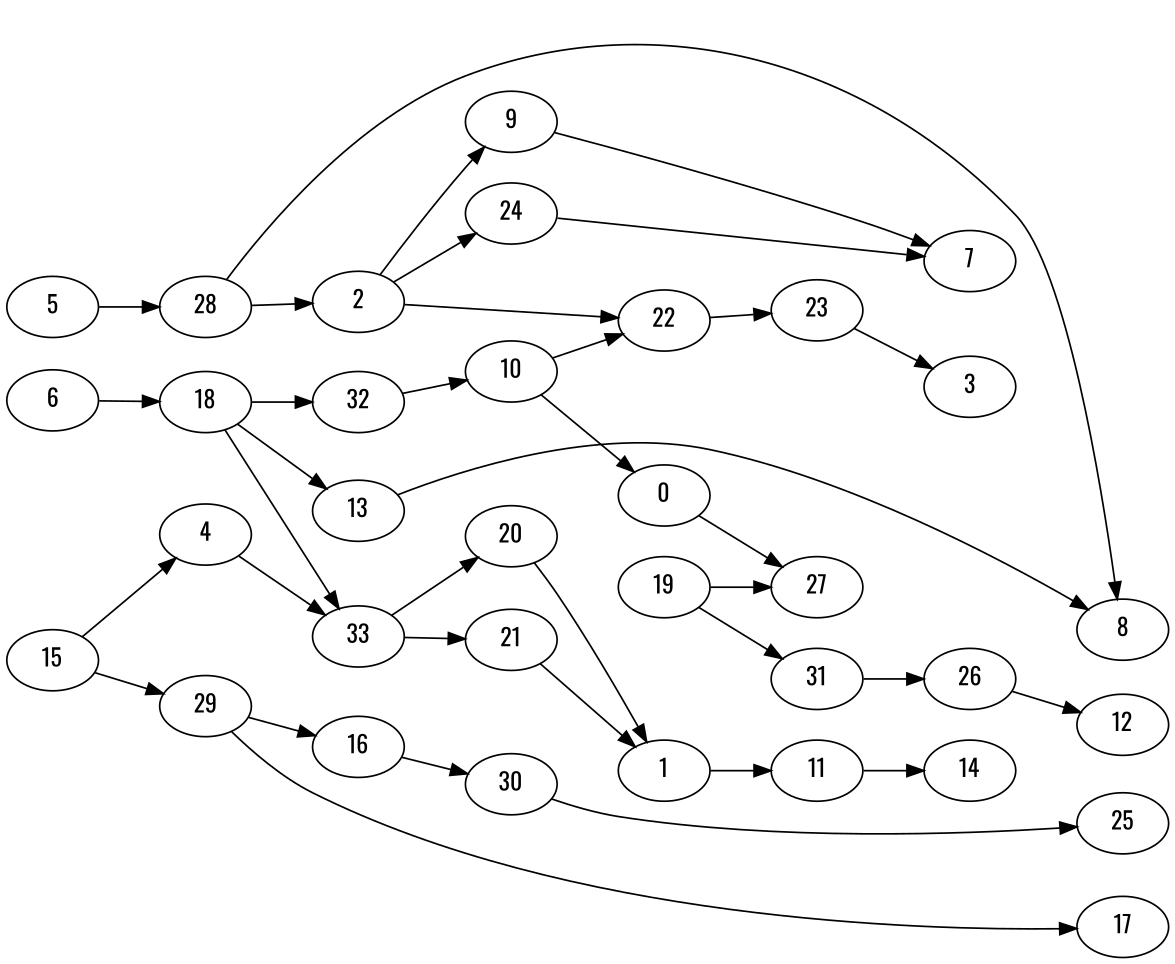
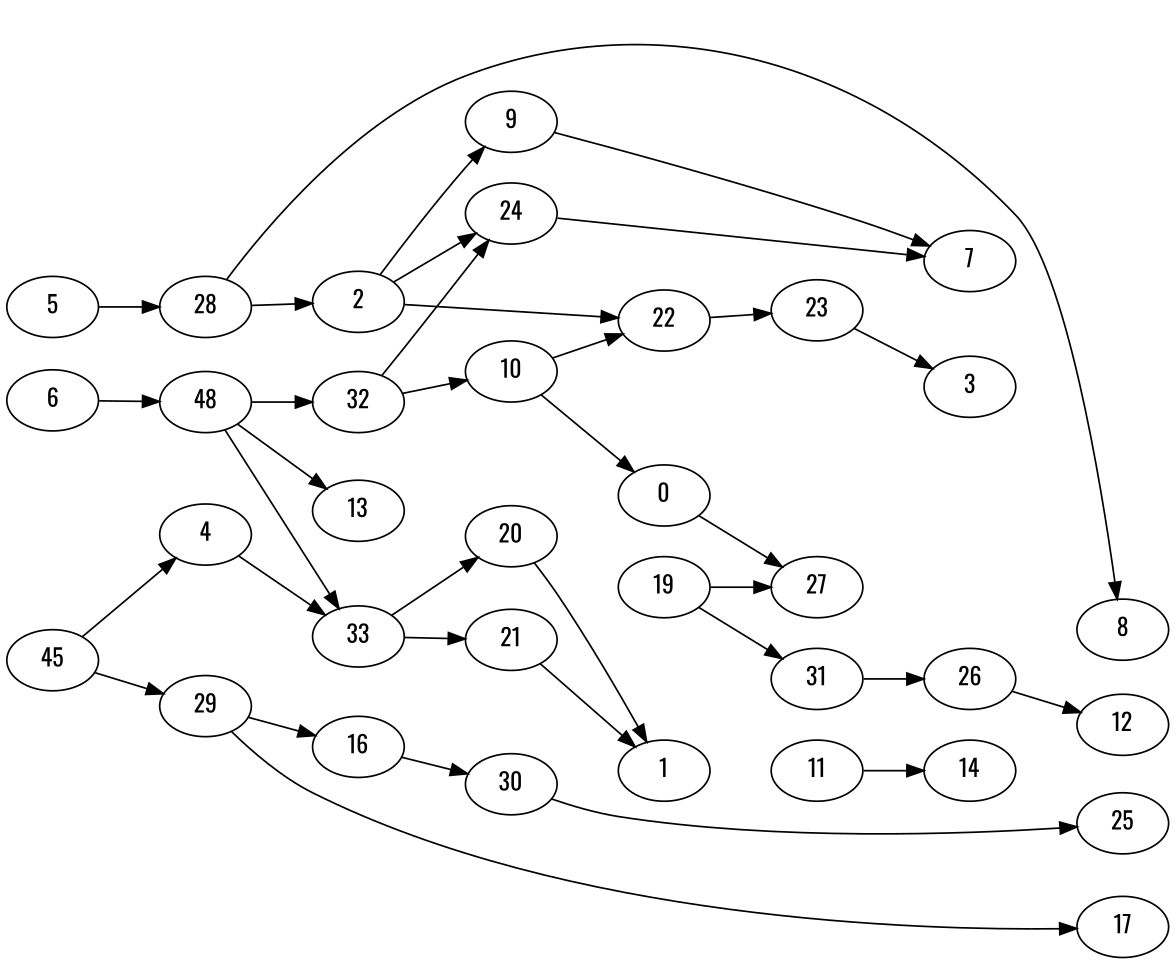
none -> (428, 318)
(206, 402) -> (206, 402)
(747, 459) -> none
(53, 660) -> (53, 660)
(732, 771) -> none
